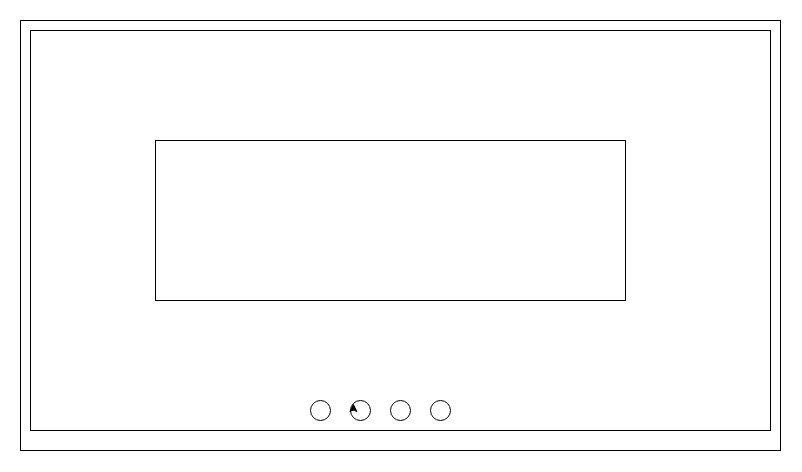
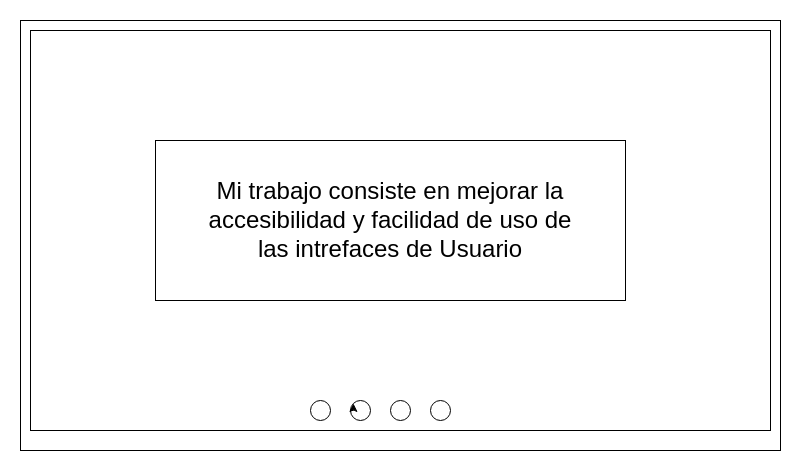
none -> (391, 221)
